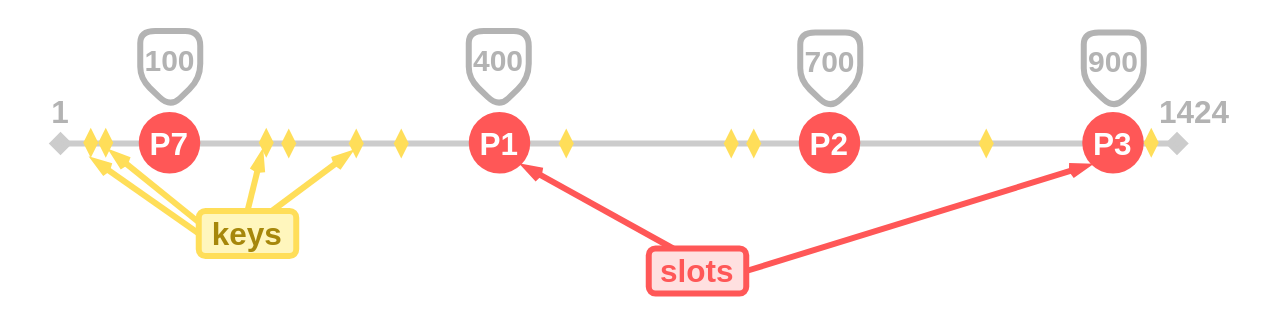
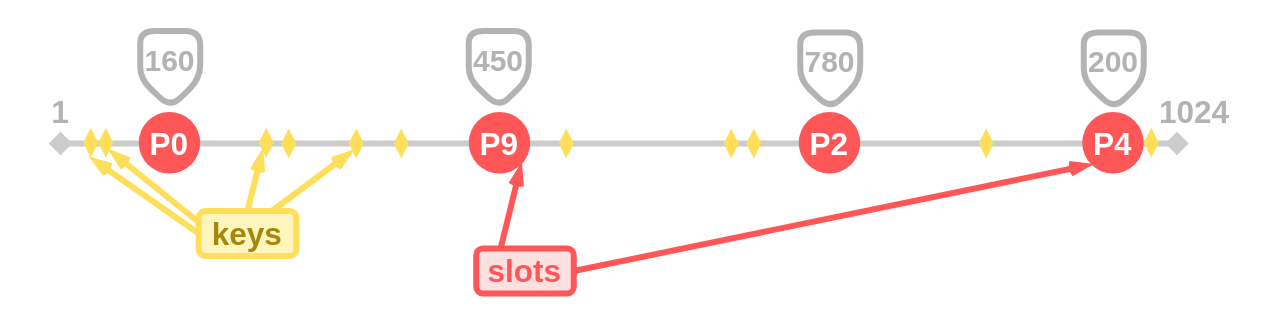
(170, 60) -> (170, 60)
(499, 60) -> (499, 60)
(830, 62) -> (830, 62)
(1114, 62) -> (1114, 62)
(1195, 112) -> (1195, 112)
(170, 143) -> (170, 143)
(500, 143) -> (500, 143)
(1113, 143) -> (1113, 143)
(698, 271) -> (525, 271)
